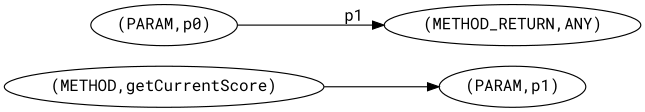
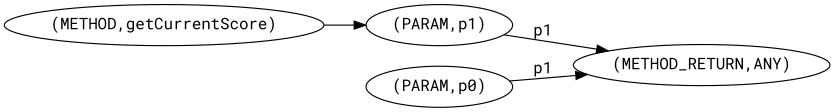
none -> (550, 42)
